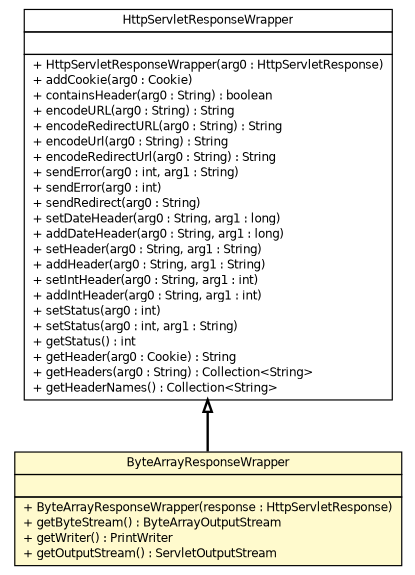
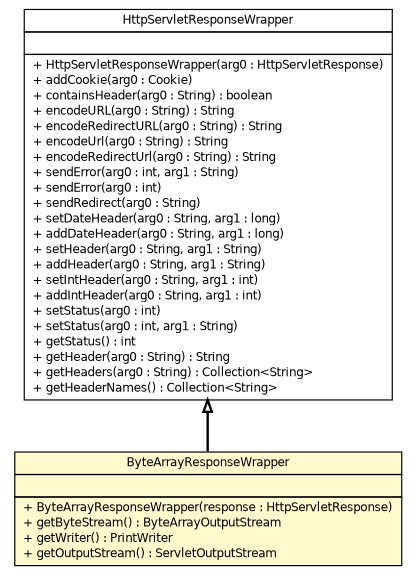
(134, 357) -> (131, 357)
